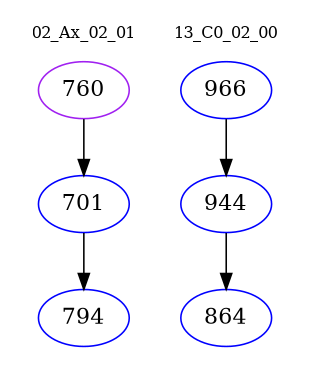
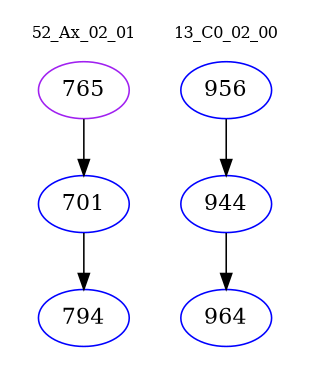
(84, 34) -> (84, 34)
(84, 90) -> (84, 90)
(226, 90) -> (226, 90)
(226, 318) -> (226, 318)
